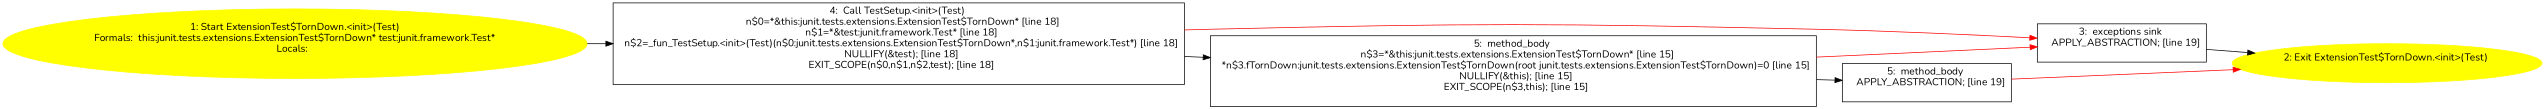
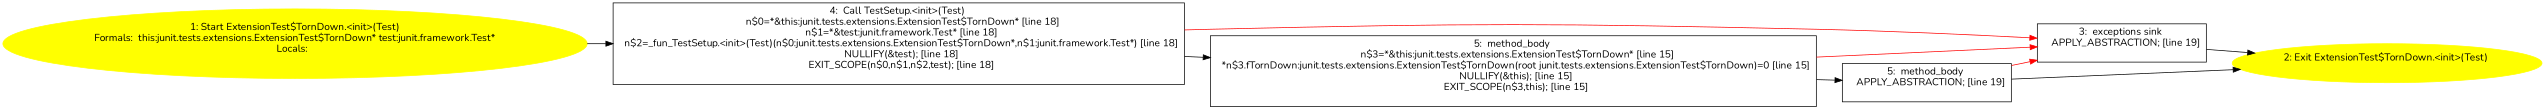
none -> (2021, 64)
(2122, 74) -> (2122, 74)
